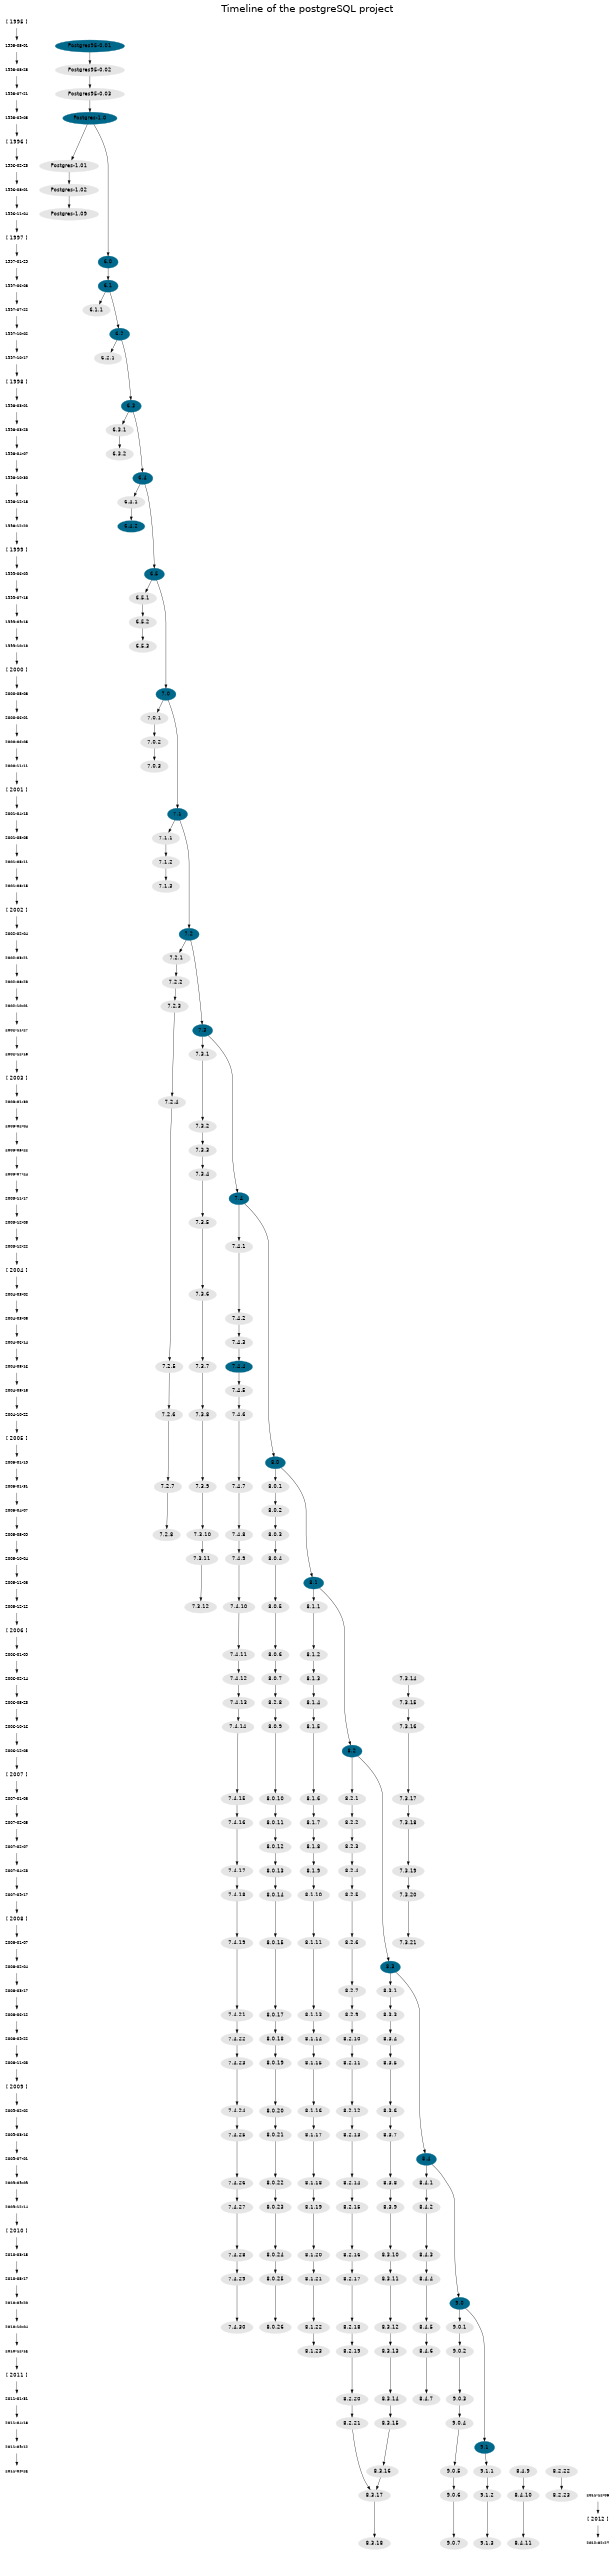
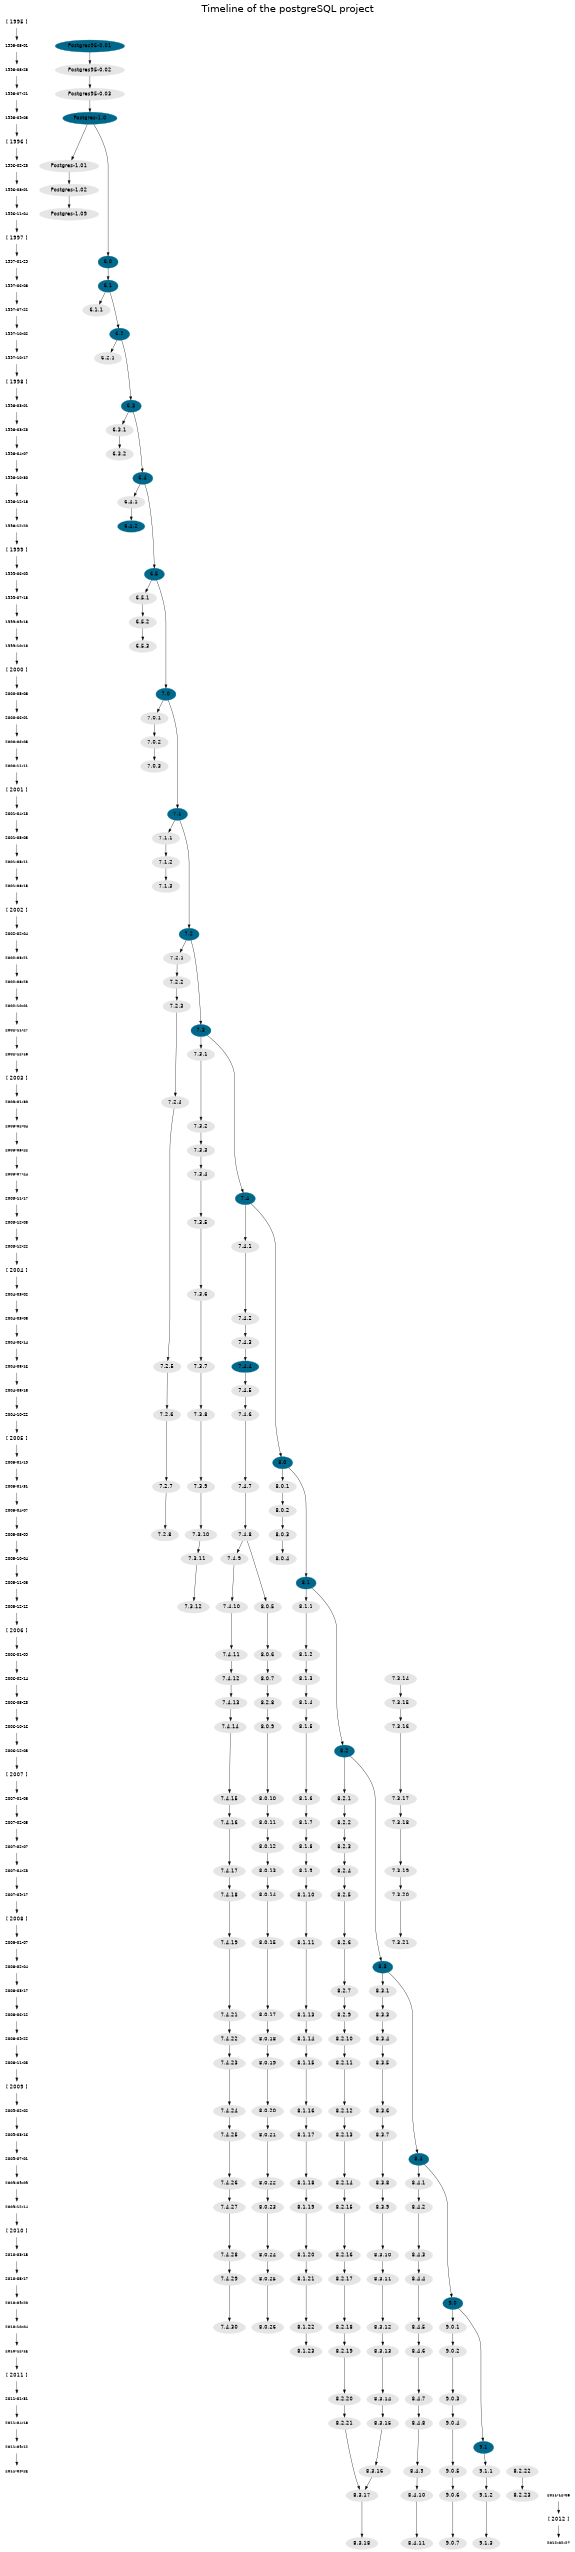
(275, 1581) -> (256, 1569)
none -> (419, 2423)
